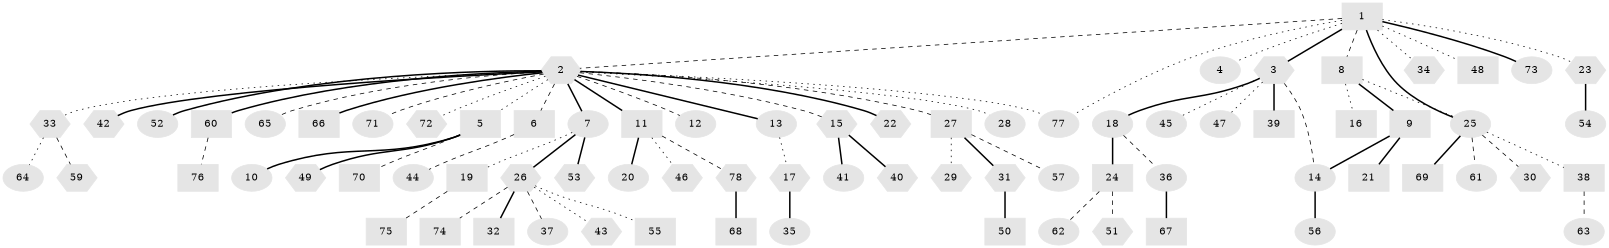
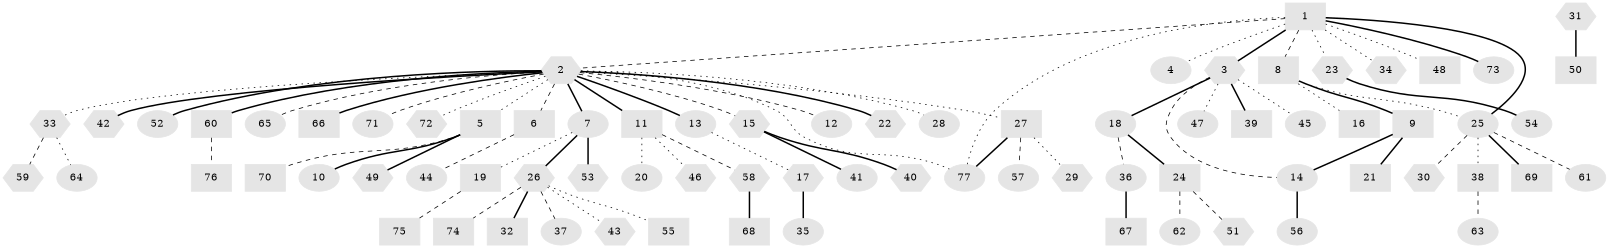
(836, 95) -> (886, 99)
(635, 151) -> (642, 151)
(979, 152) -> (992, 152)
(736, 178) -> (749, 178)
